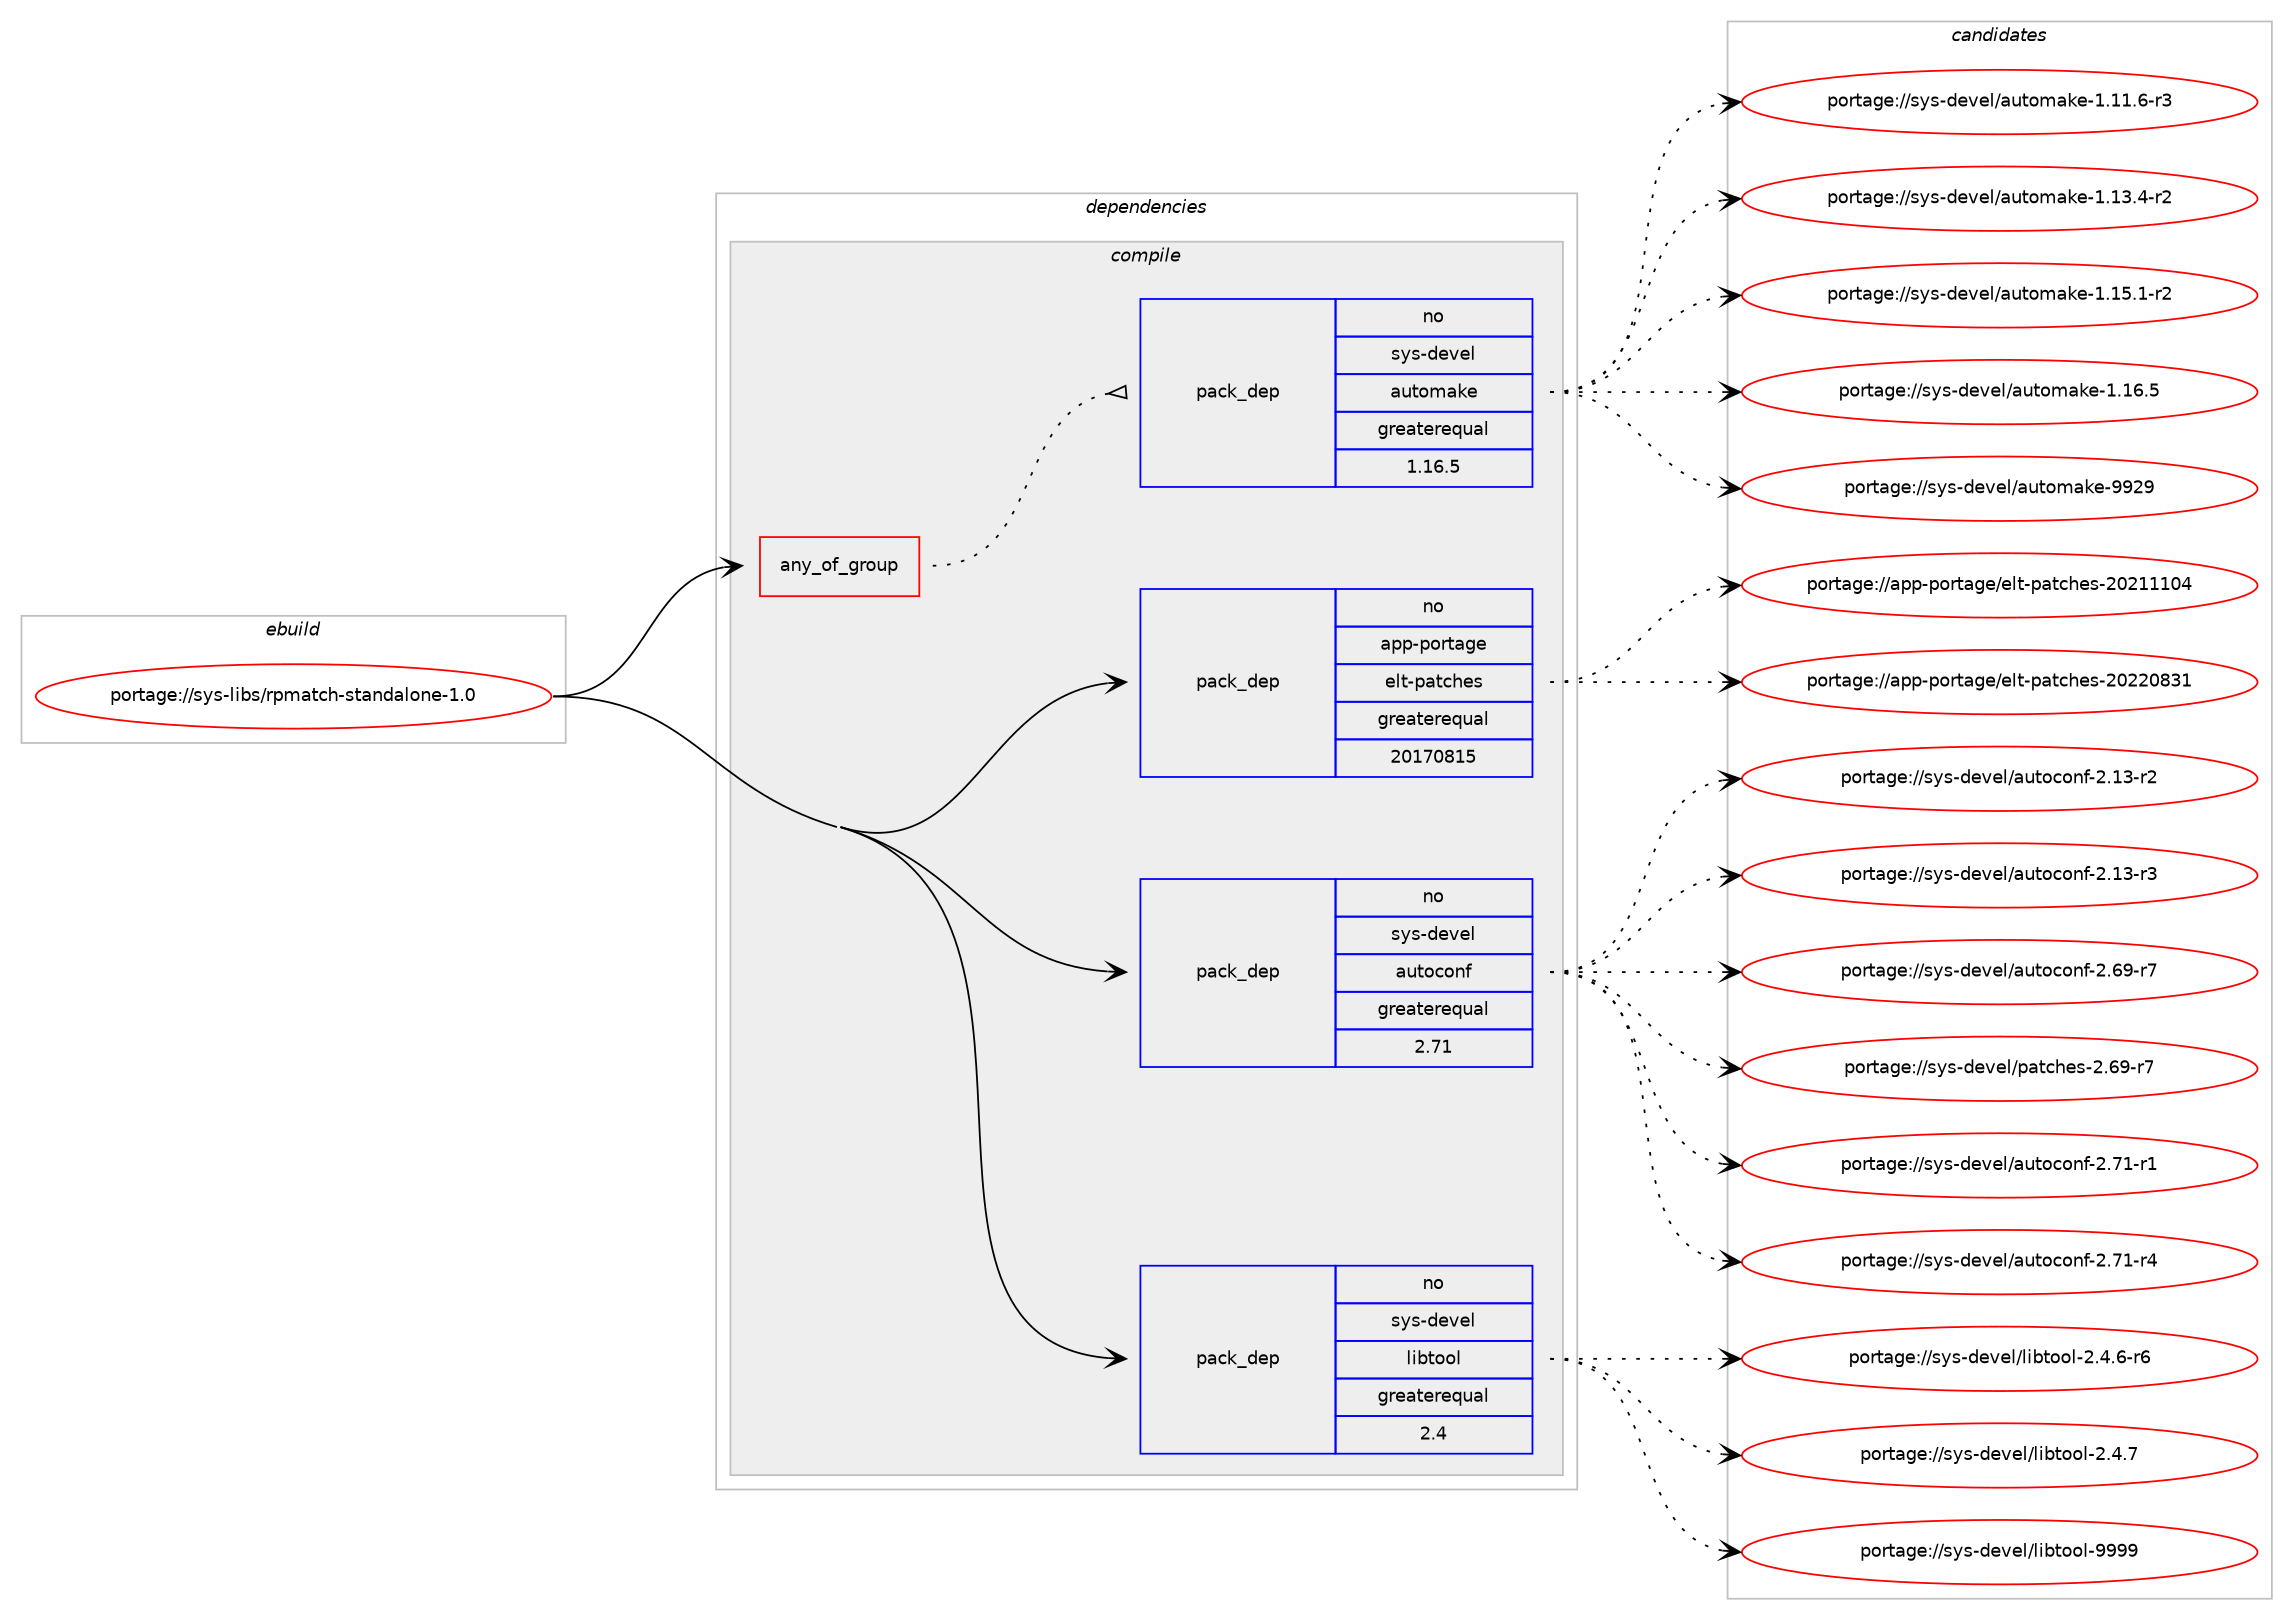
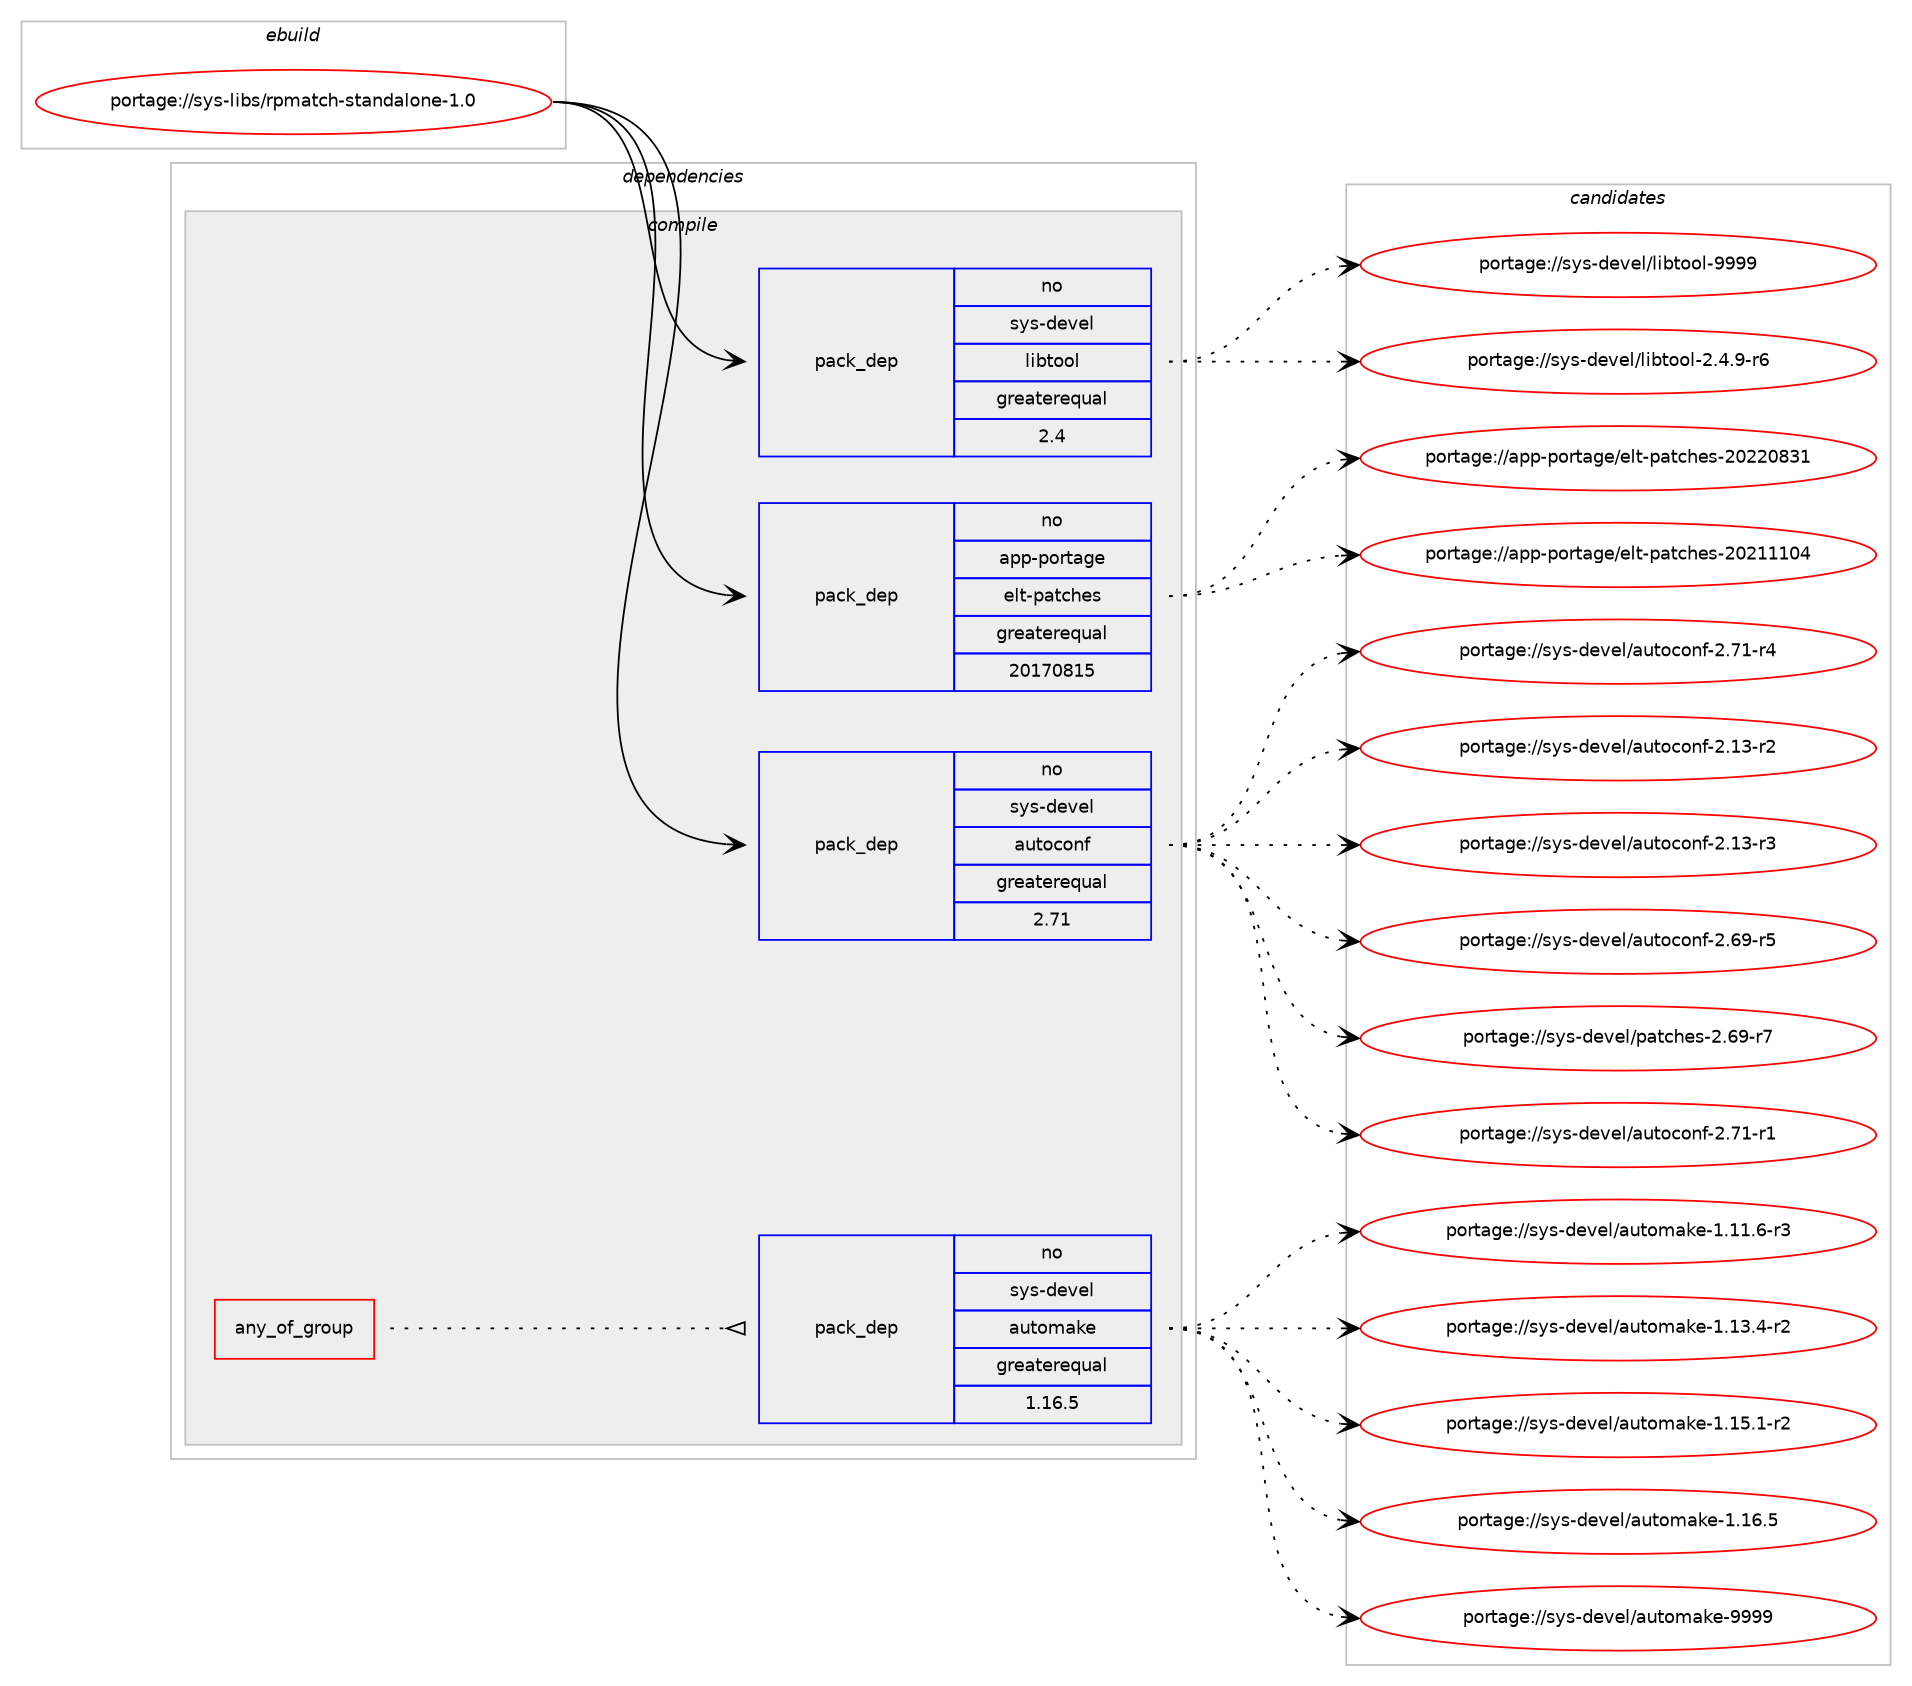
(2000, 489) -> (1618, 1618)
(642, 639) -> none
(2000, 972) -> (1618, 942)
(2000, 1359) -> (1618, 362)
(2000, 1455) -> none
